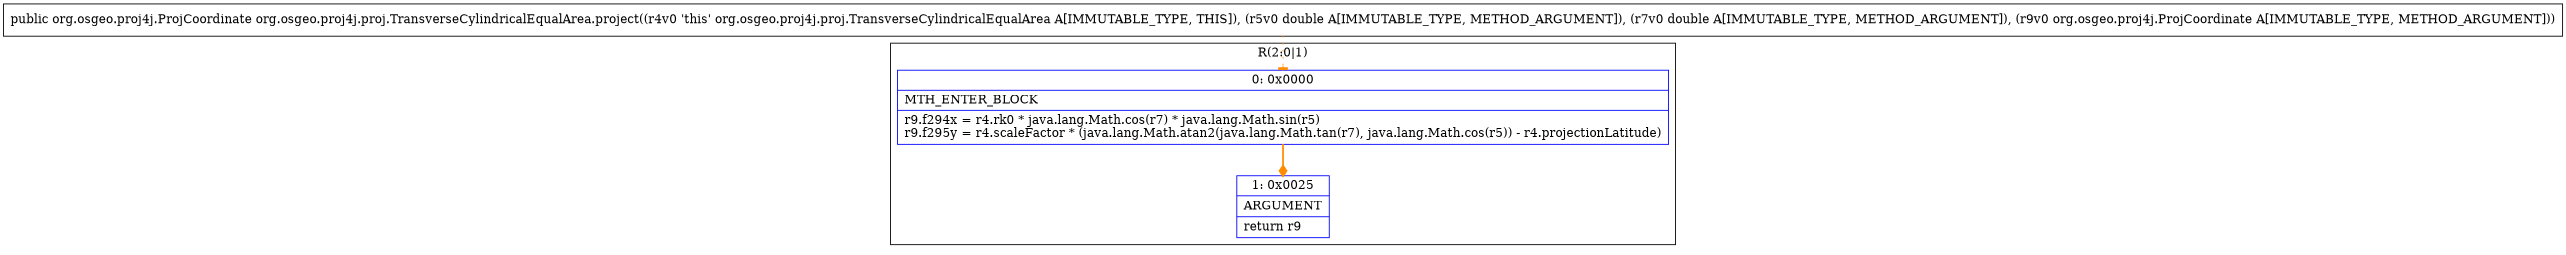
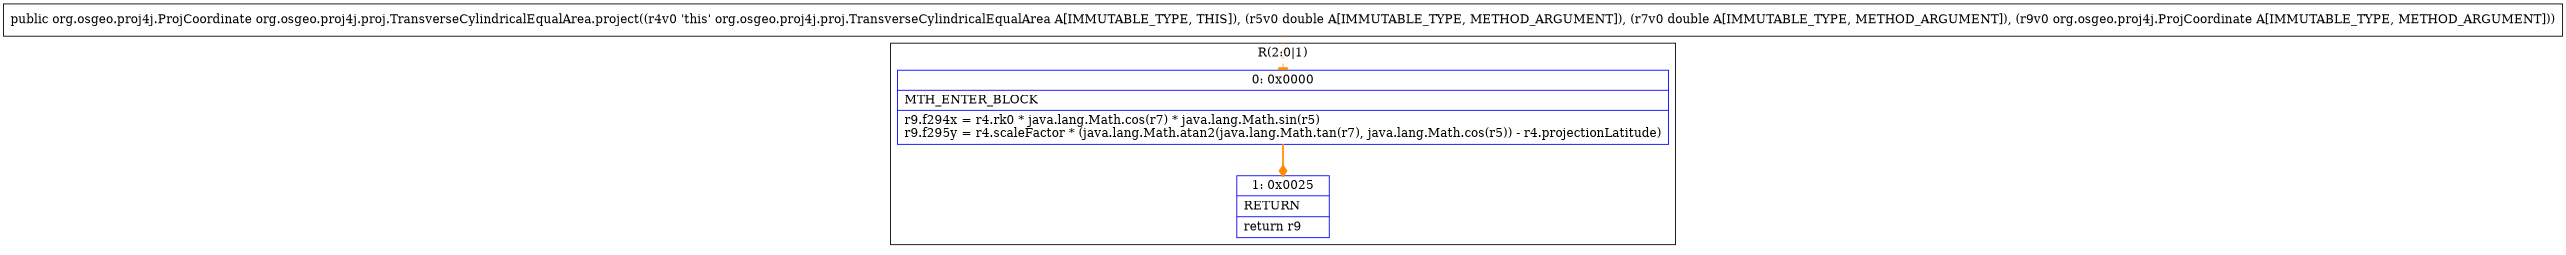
(1283, 206) -> (1272, 206)
